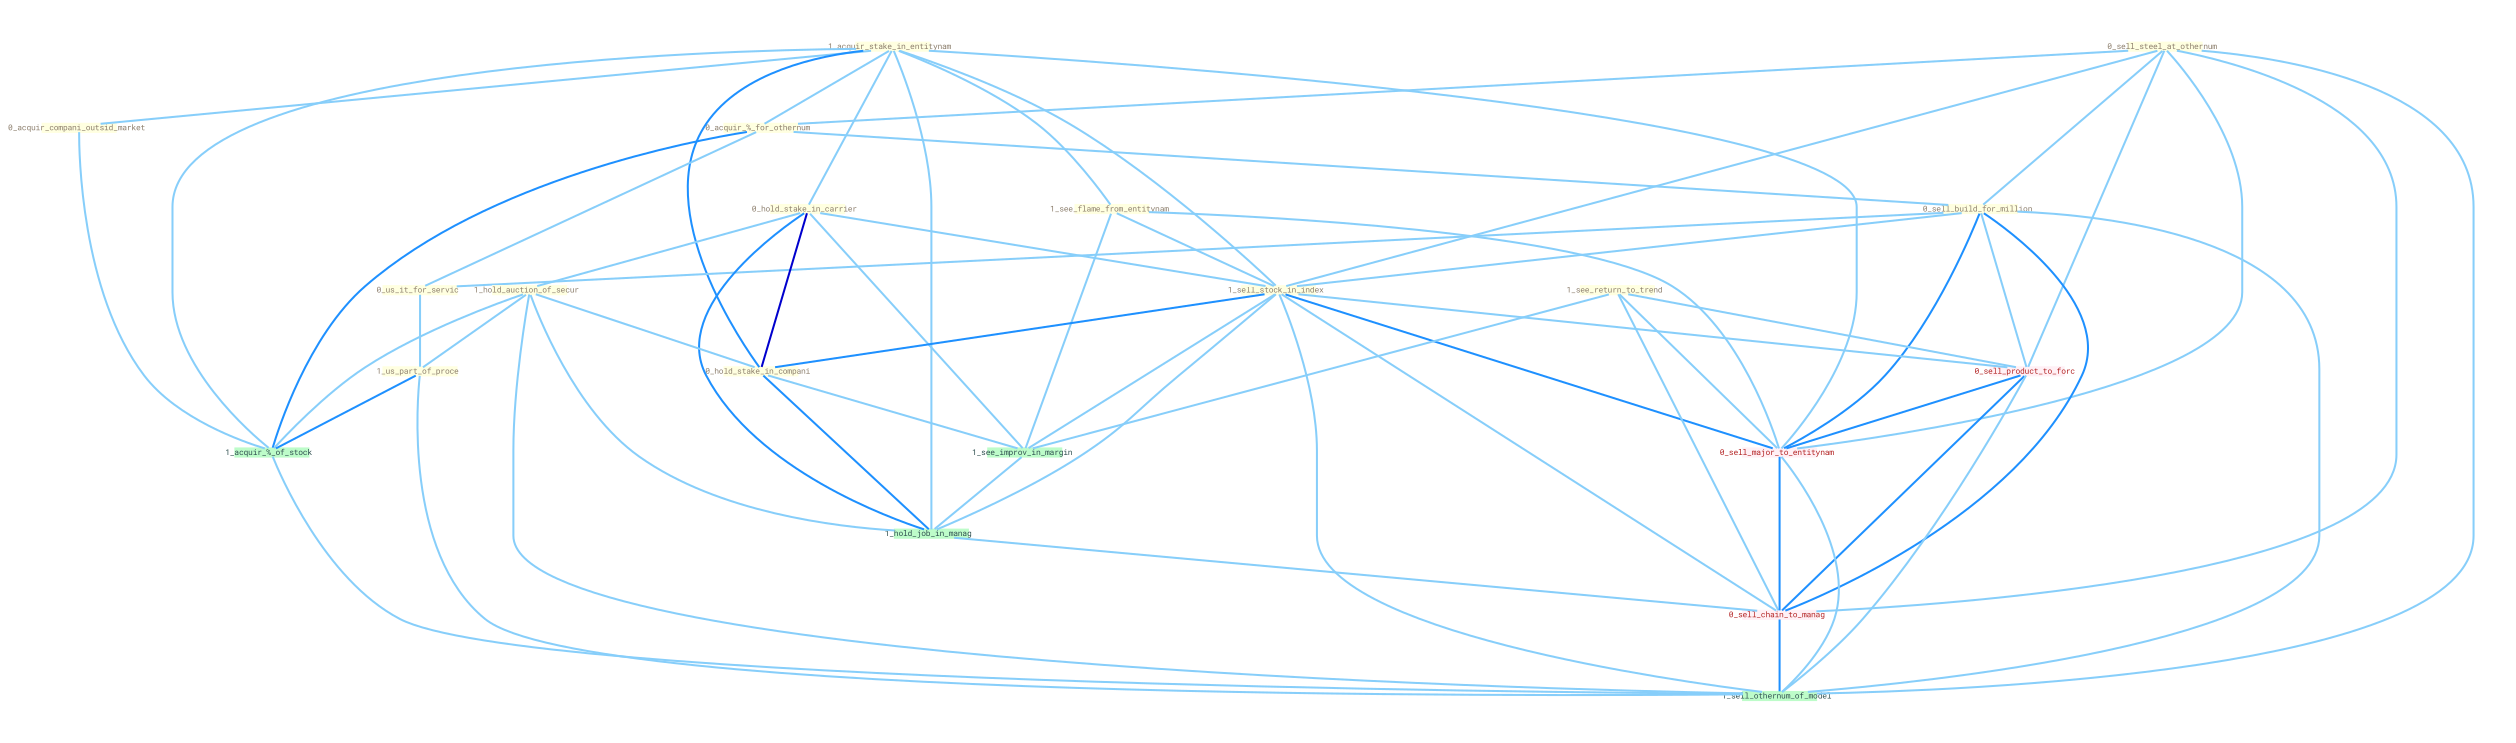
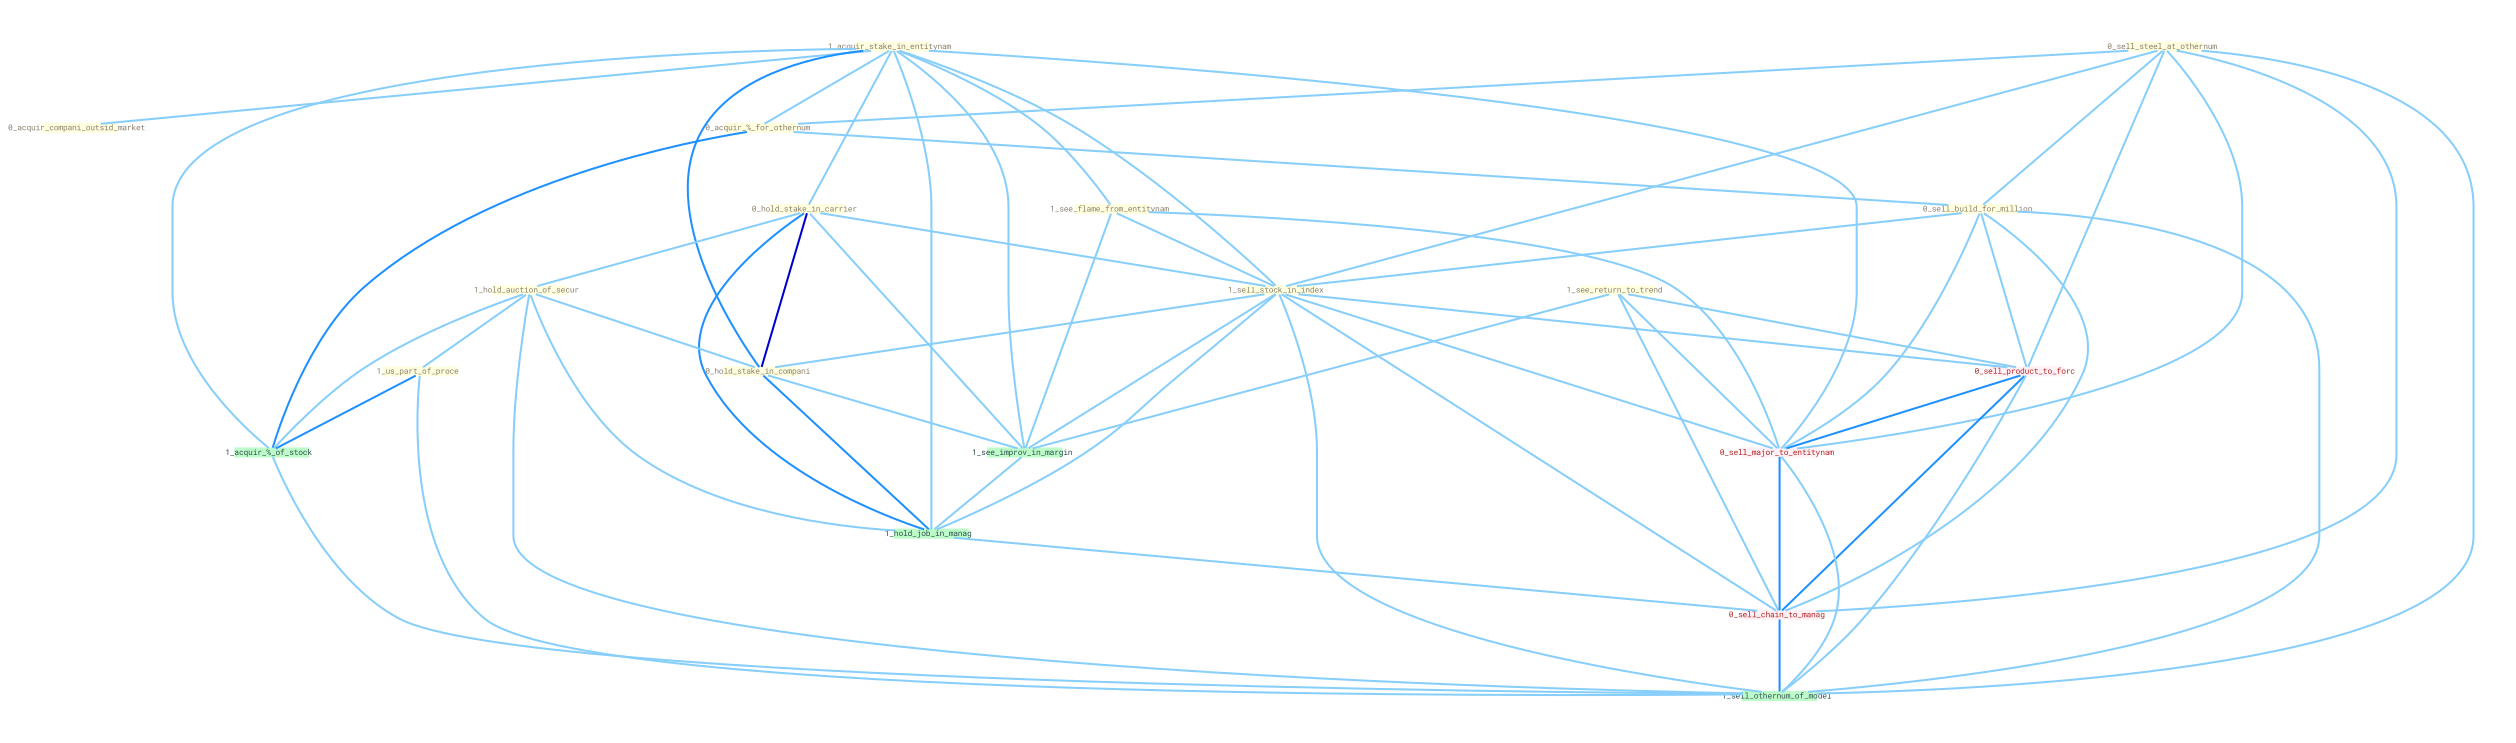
none -> (1008, 229)
(420, 290) -> none
(117, 327) -> none
(1020, 331) -> (1032, 329)
(1918, 332) -> (1918, 332)
(1529, 371) -> (1529, 371)
(2030, 450) -> (2030, 450)
